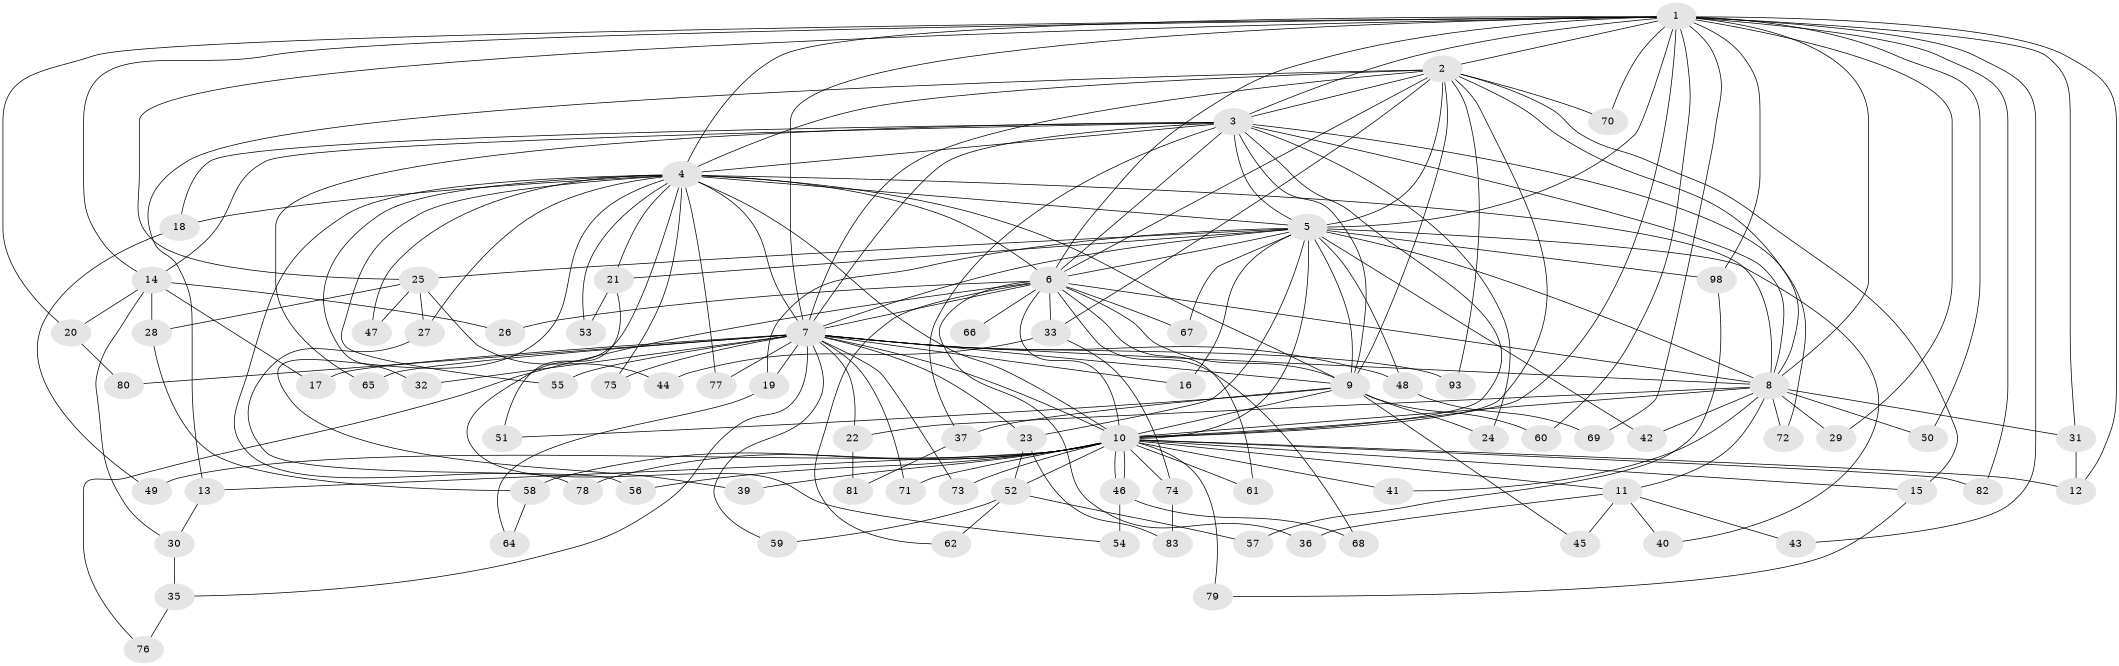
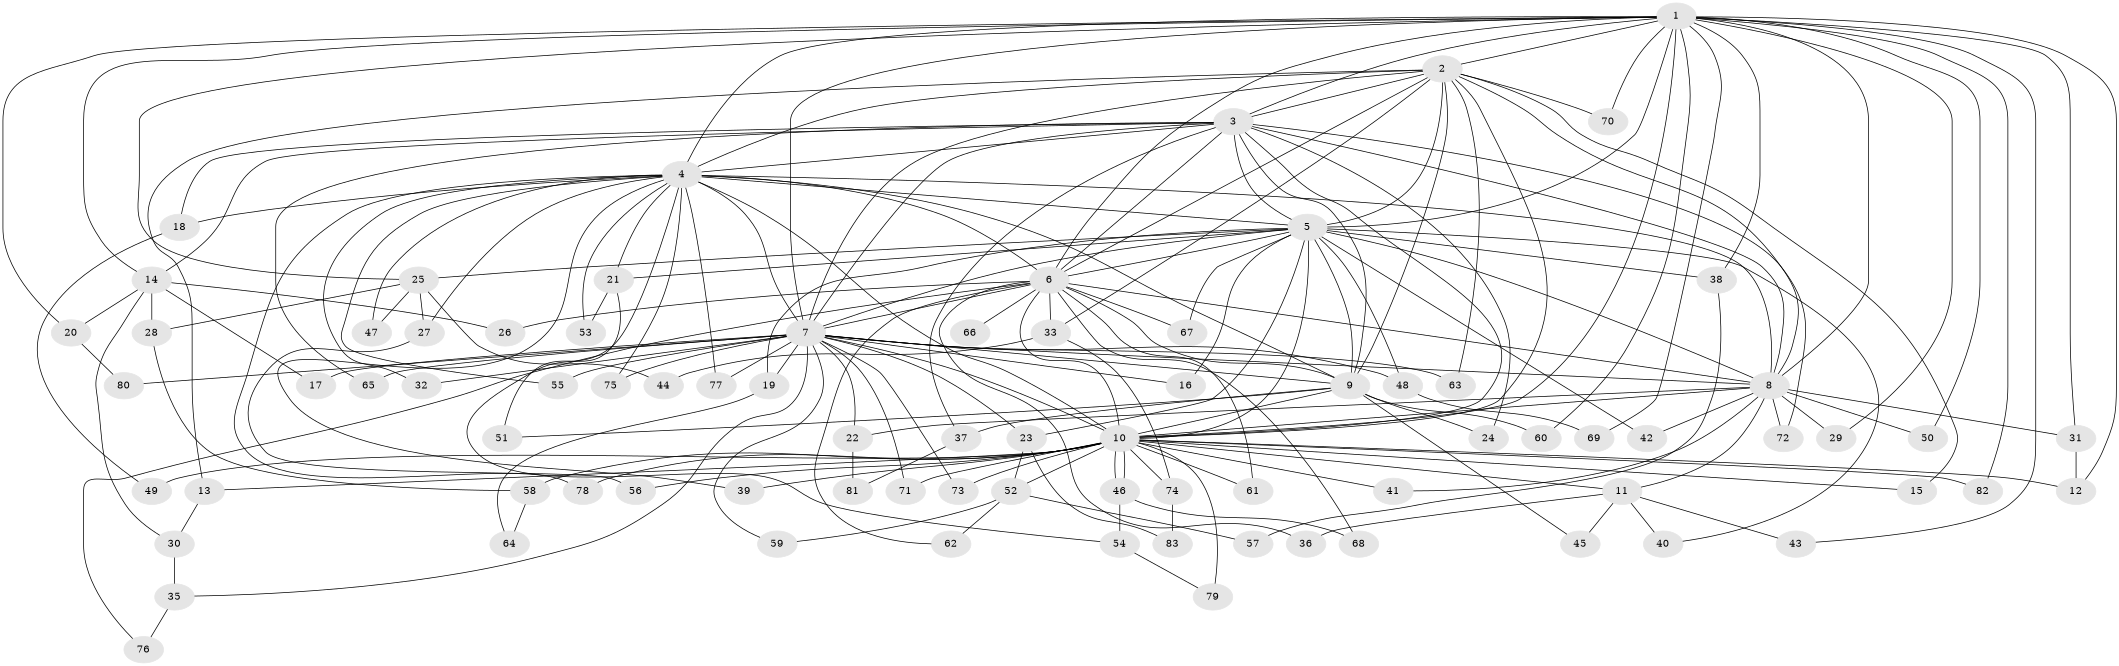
(1717, 280) -> (1717, 280)
(1456, 386) -> (1456, 386)
(1579, 589) -> (1166, 570)
